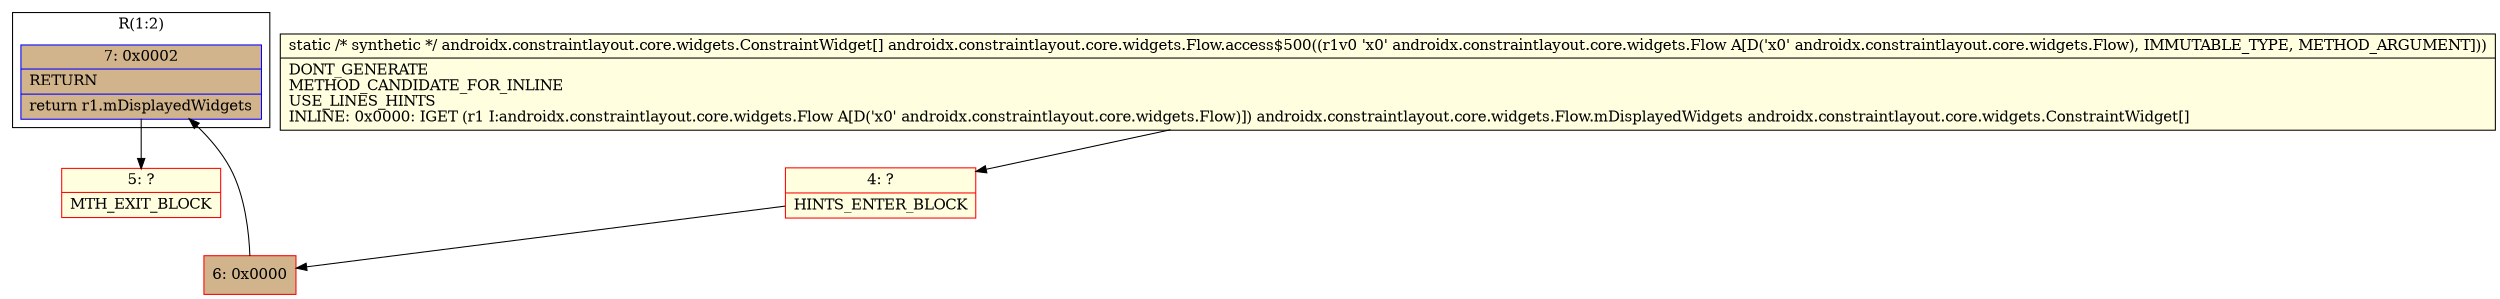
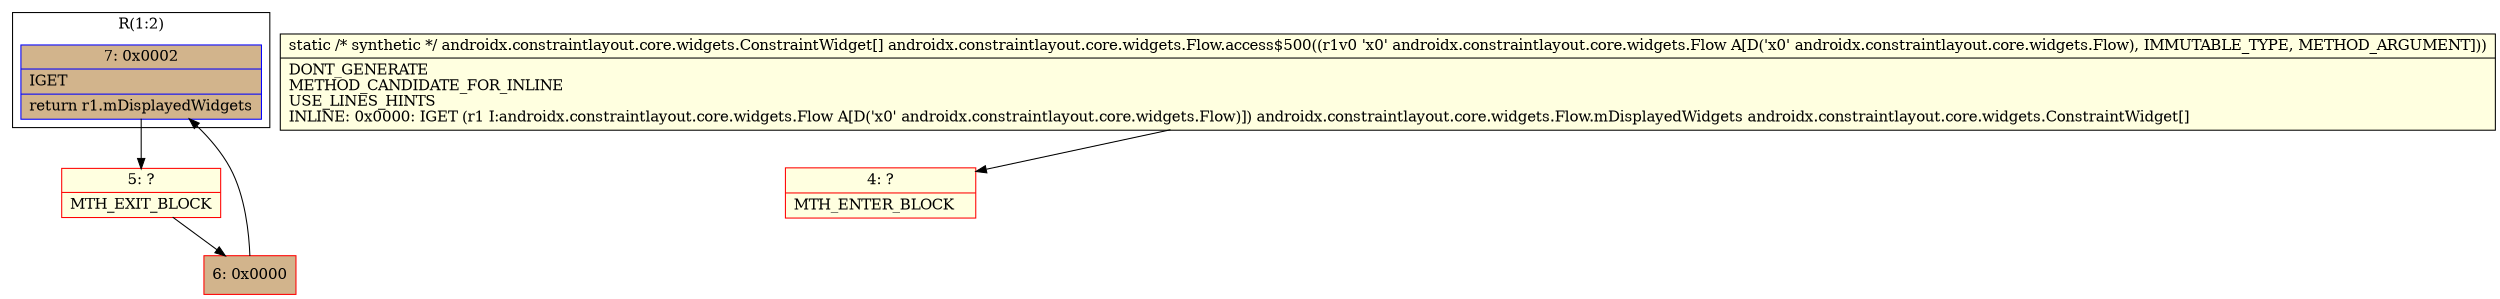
(63, 81) -> (49, 81)
(881, 205) -> (874, 205)
(546, 236) -> (195, 233)
